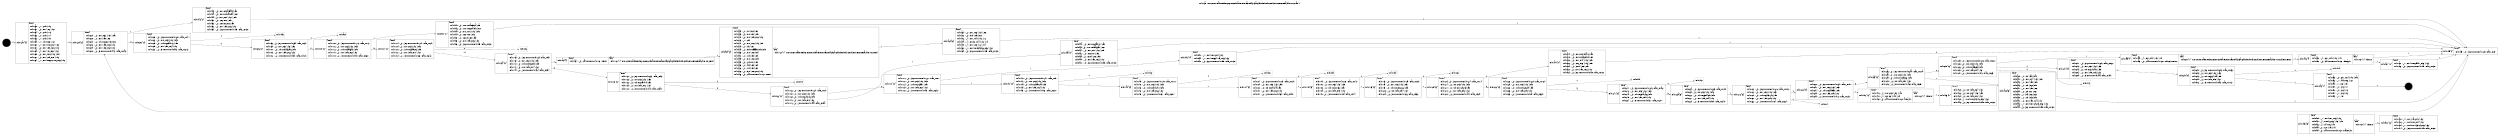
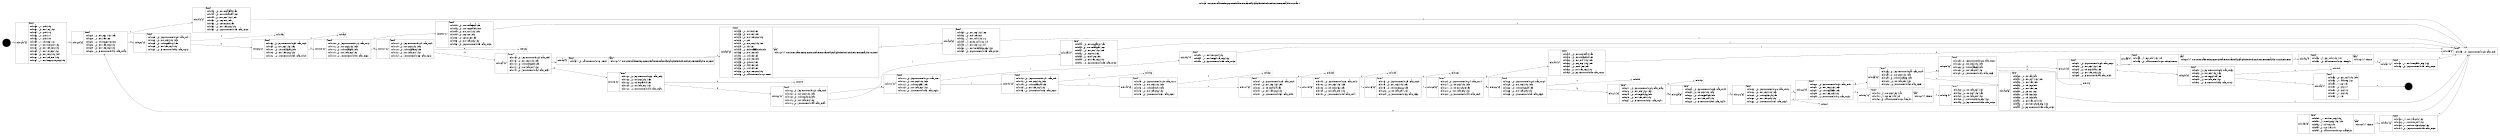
(2407, 56) -> (2458, 89)
(2058, 58) -> (2122, 65)
